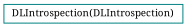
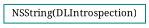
(93, 14) -> (75, 14)
